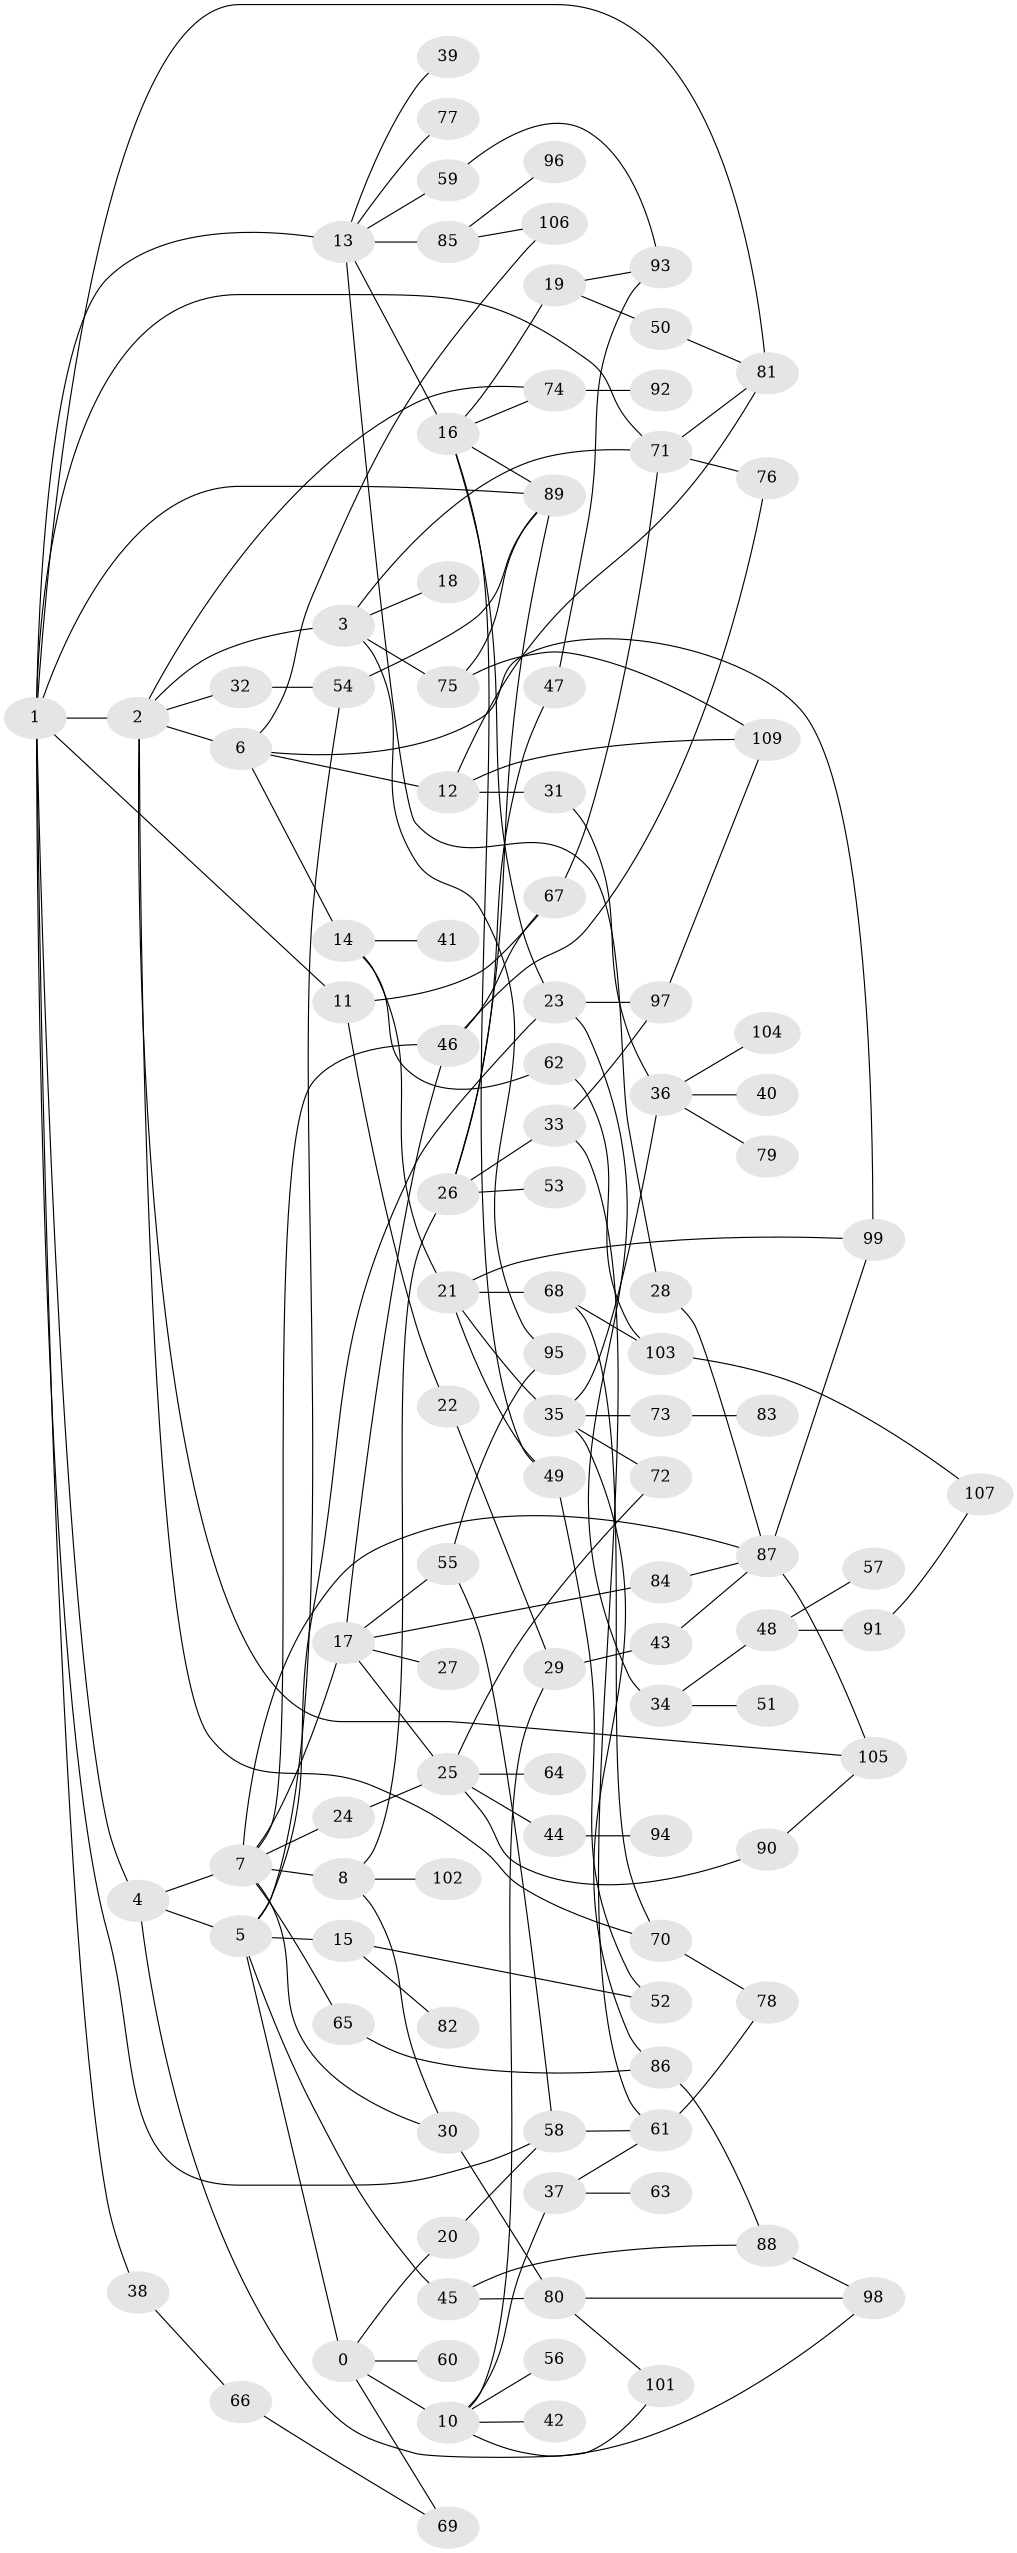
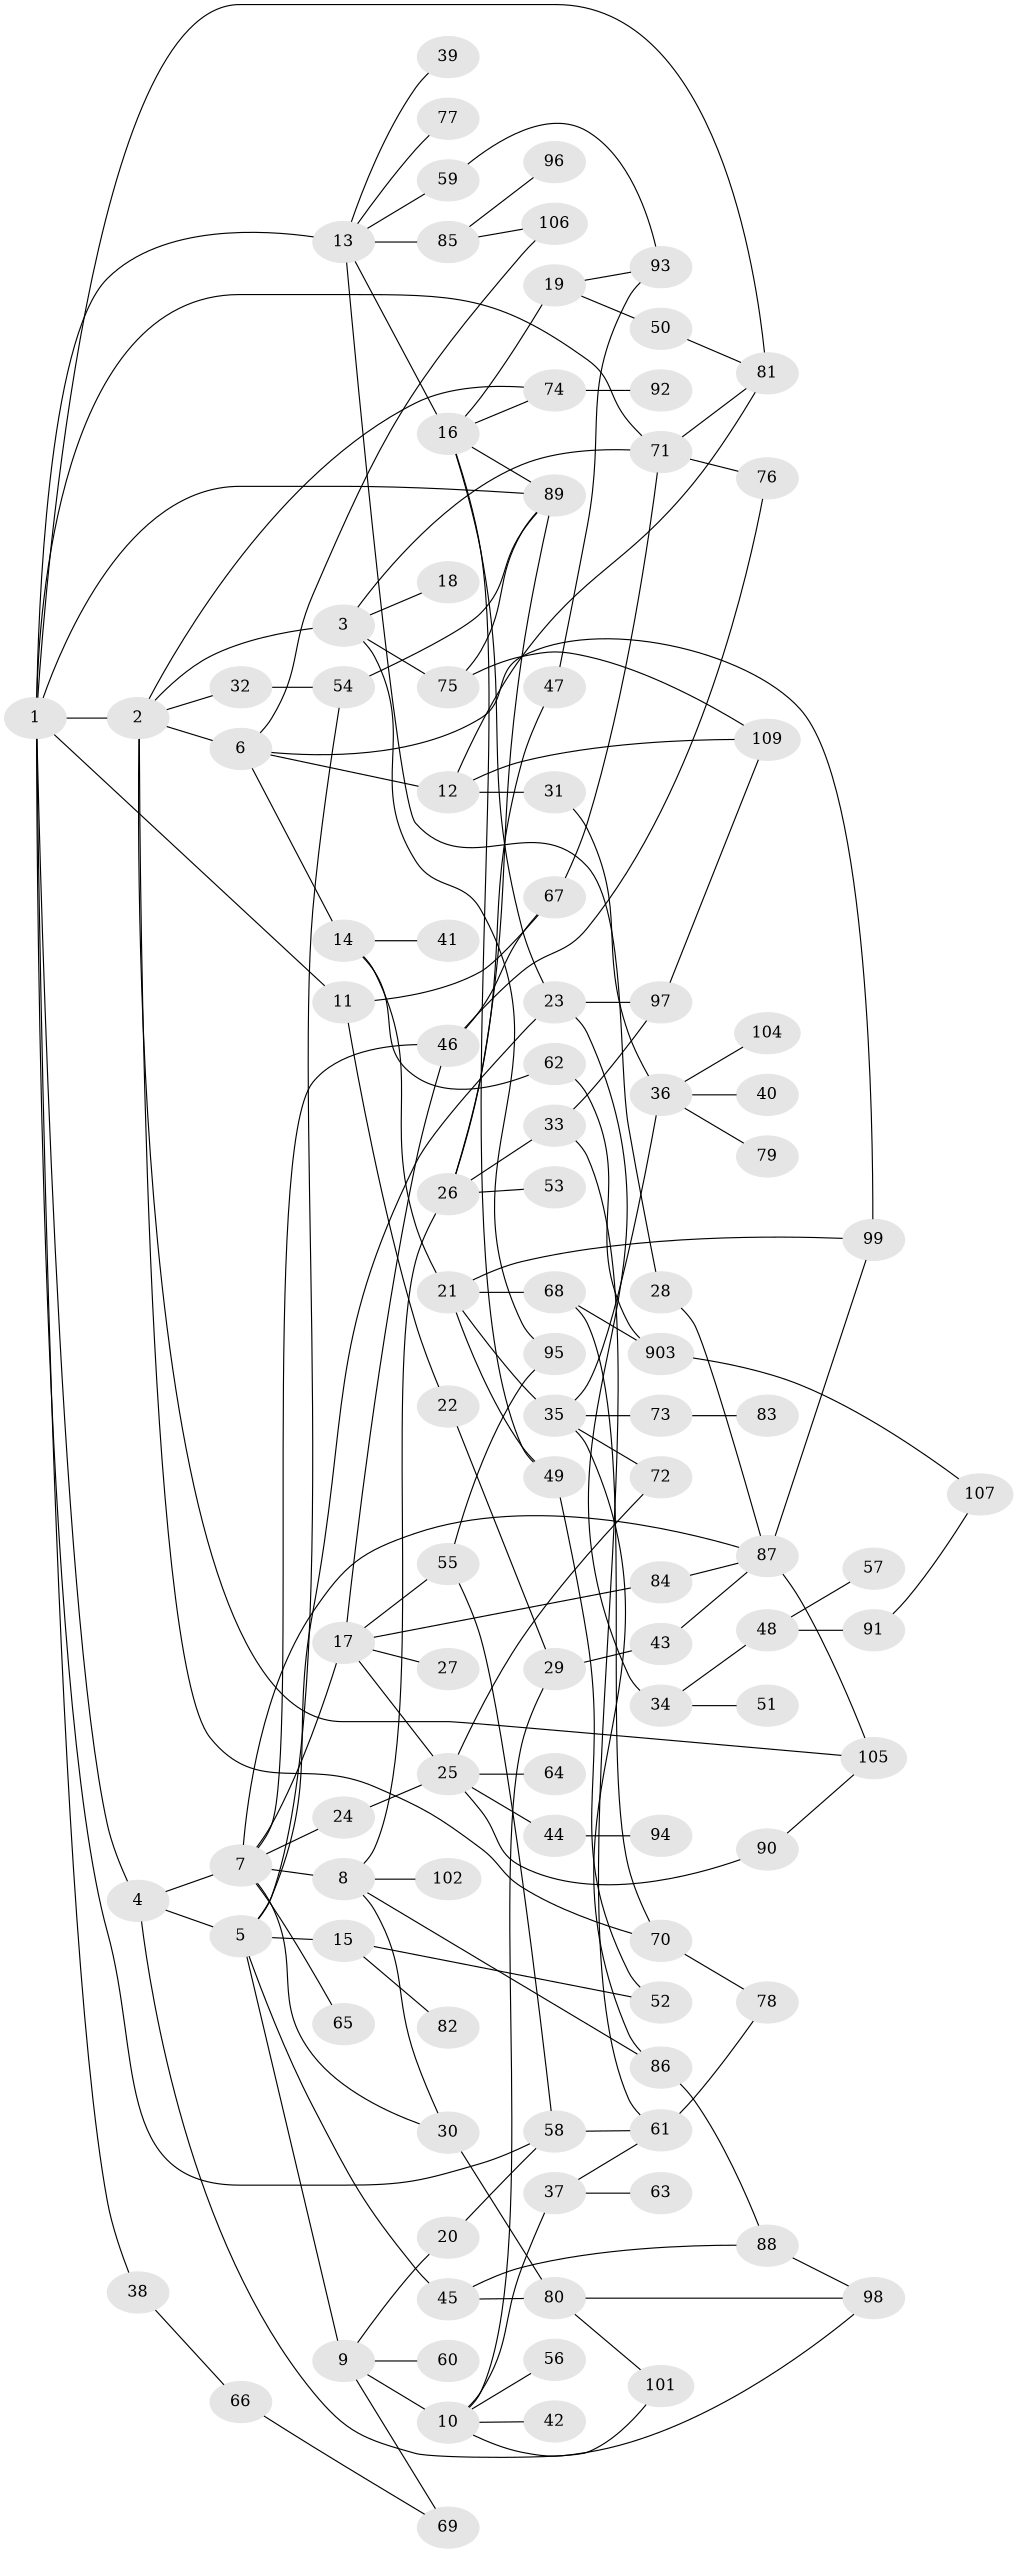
(661, 1354) -> (661, 1354)
(496, 2071) -> (523, 1986)
(344, 2361) -> (344, 2361)
